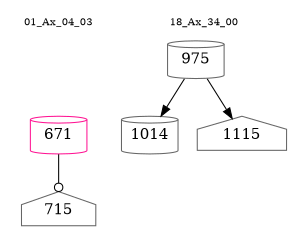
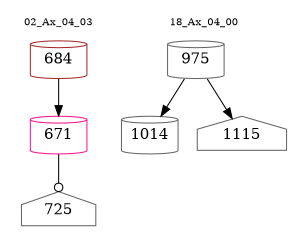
(59, 23) -> (59, 23)
(204, 23) -> (204, 23)
none -> (59, 60)
(59, 210) -> (59, 210)
